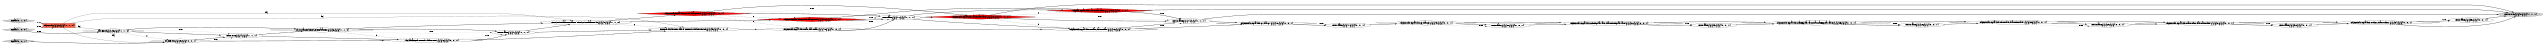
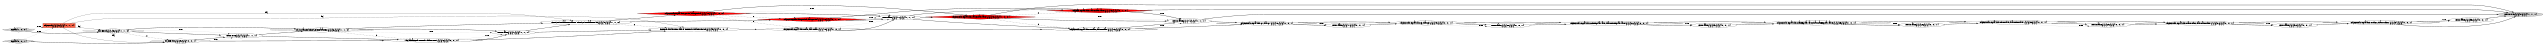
(19, 21) -> none
none -> (1343, 22)
